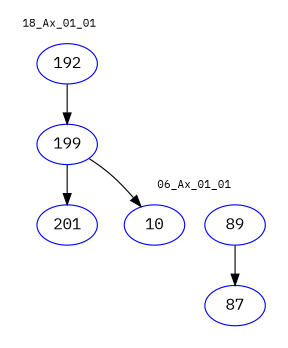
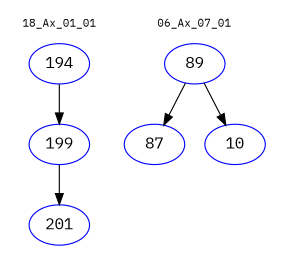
(67, 64) -> (59, 64)
(195, 185) -> (195, 24)
(122, 186) -> (212, 99)
